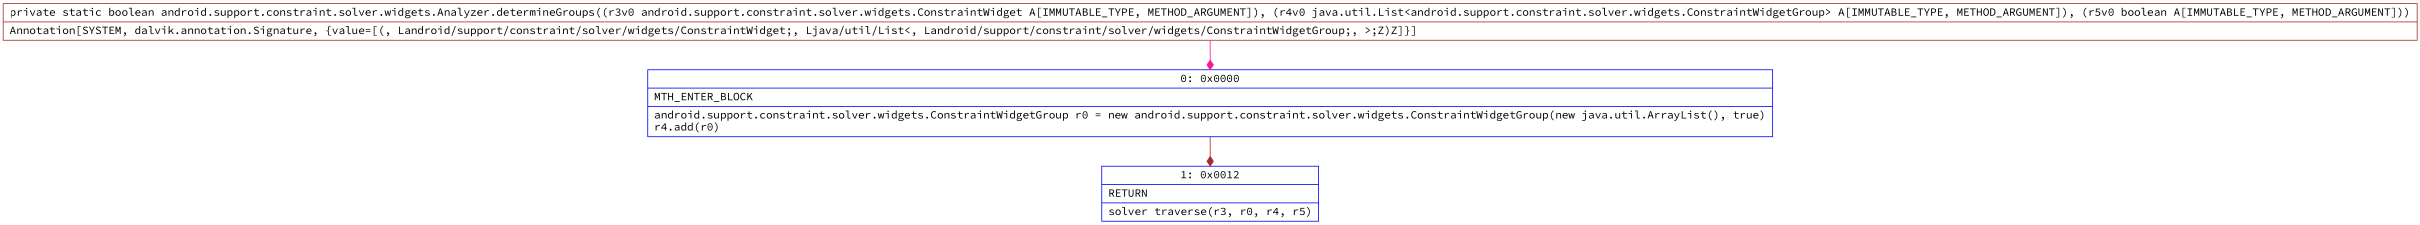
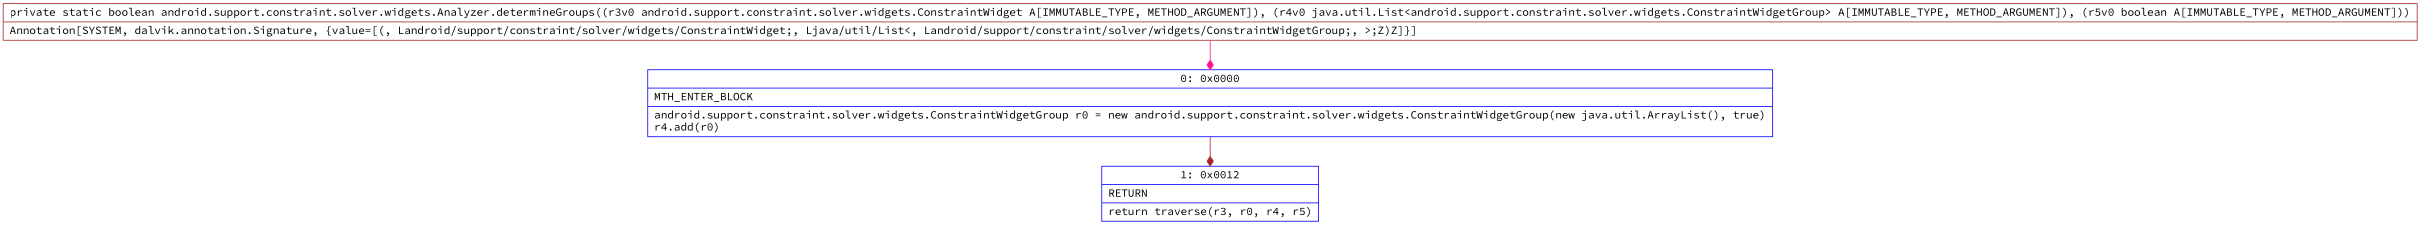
(1210, 212) -> (1210, 212)
